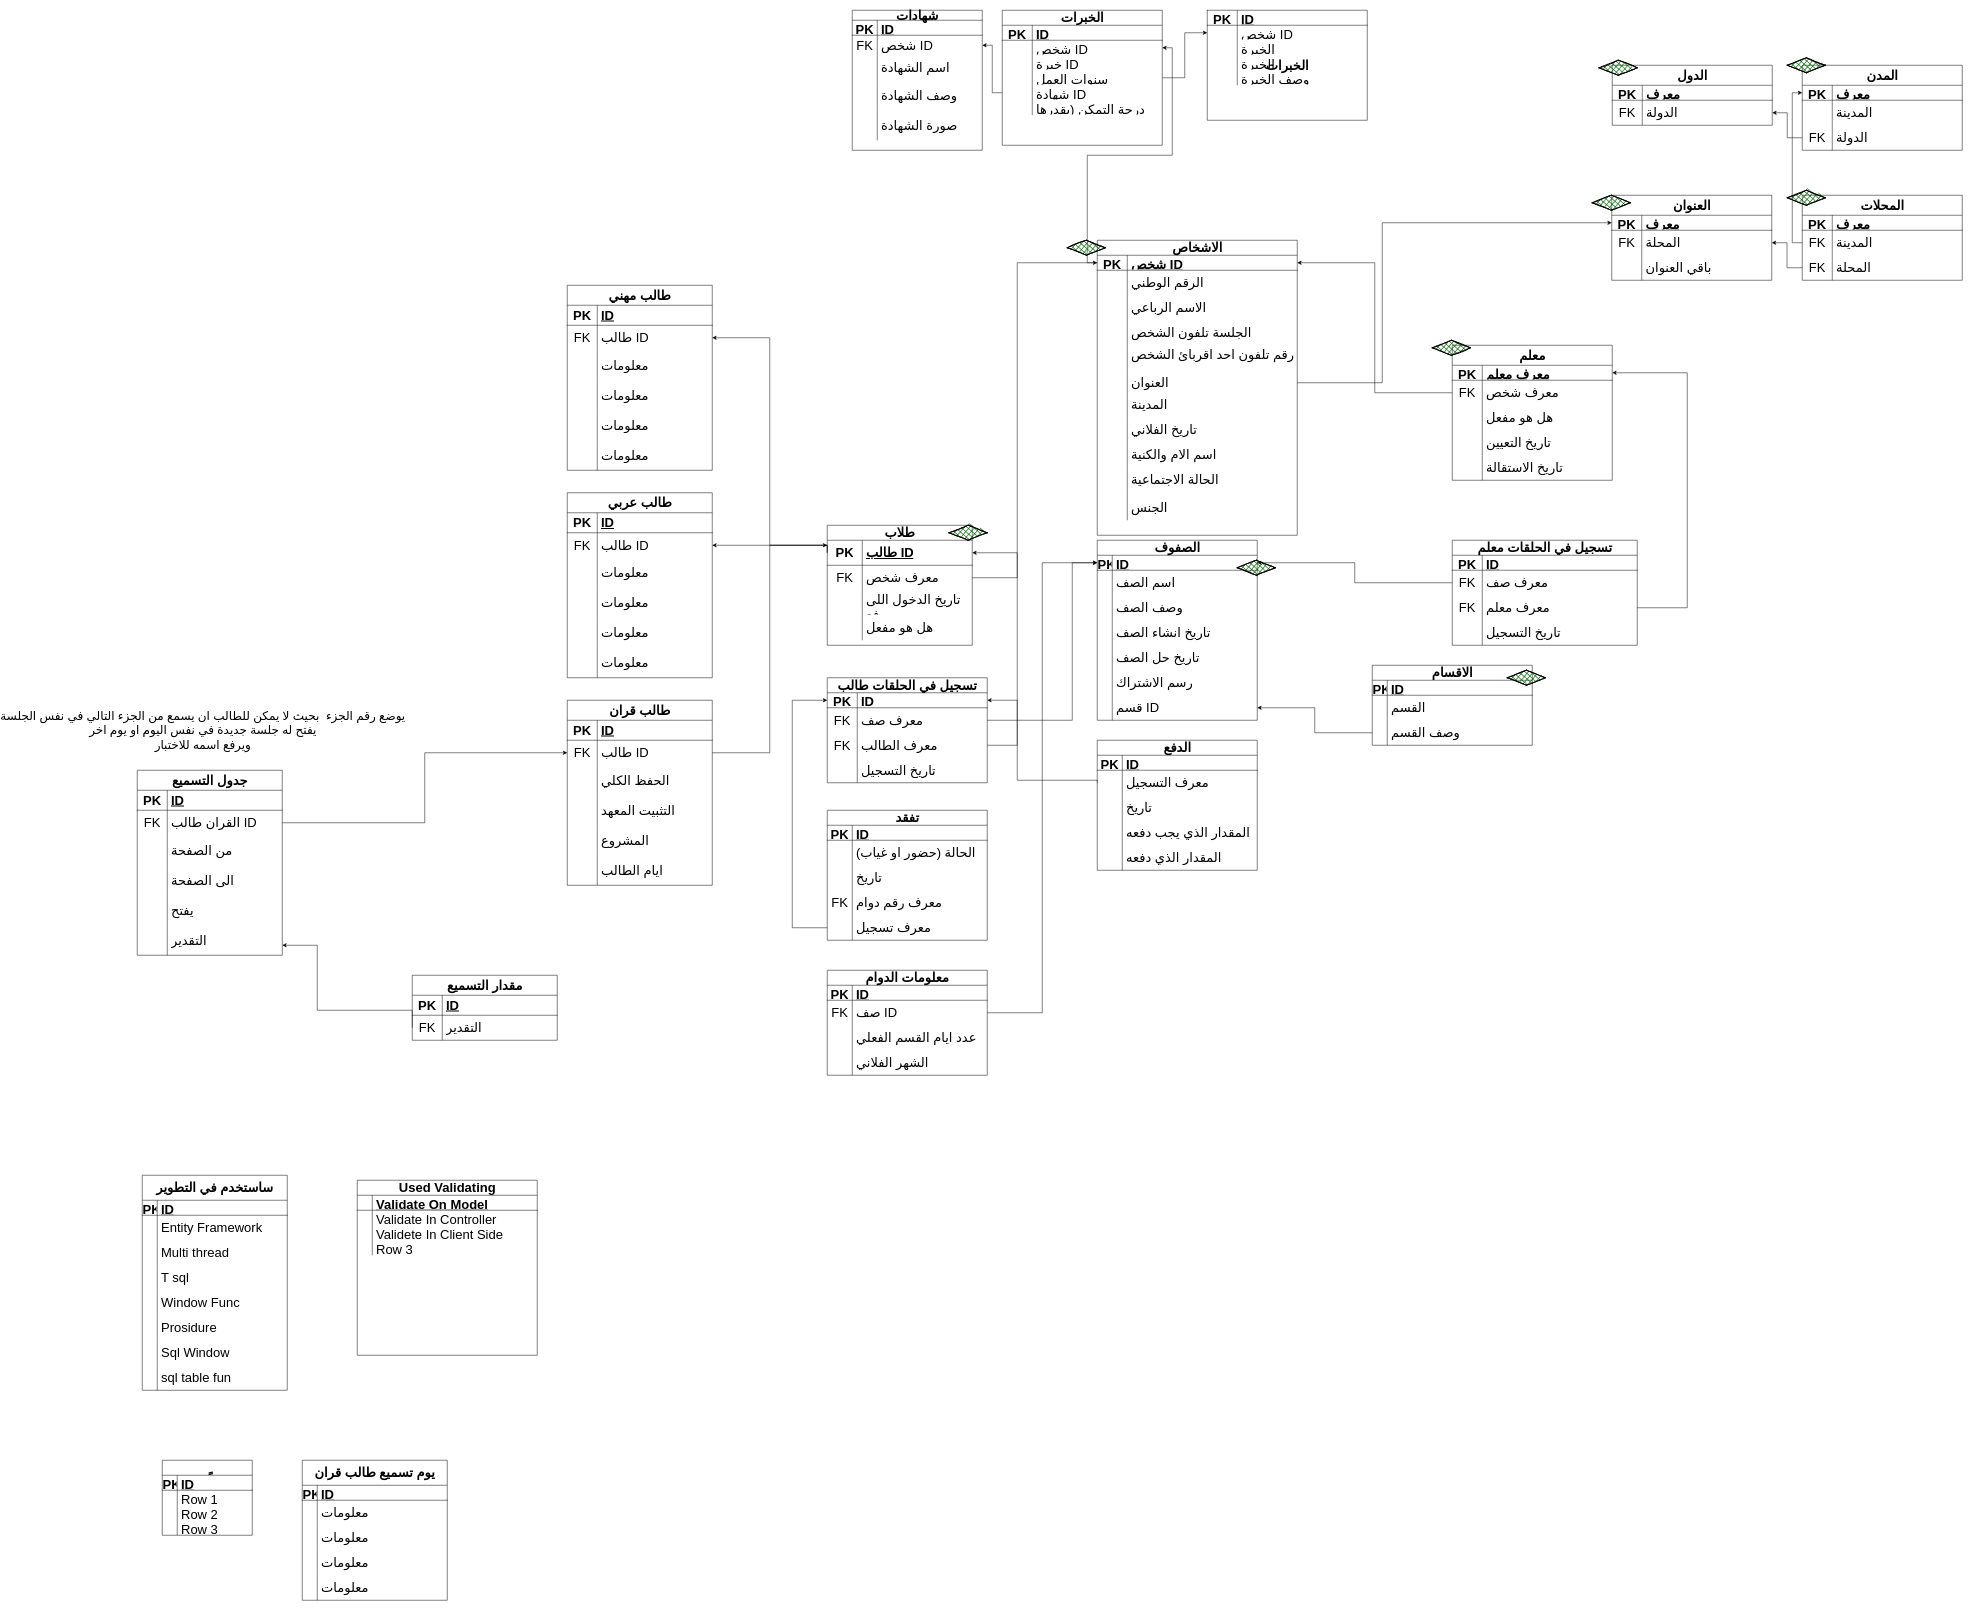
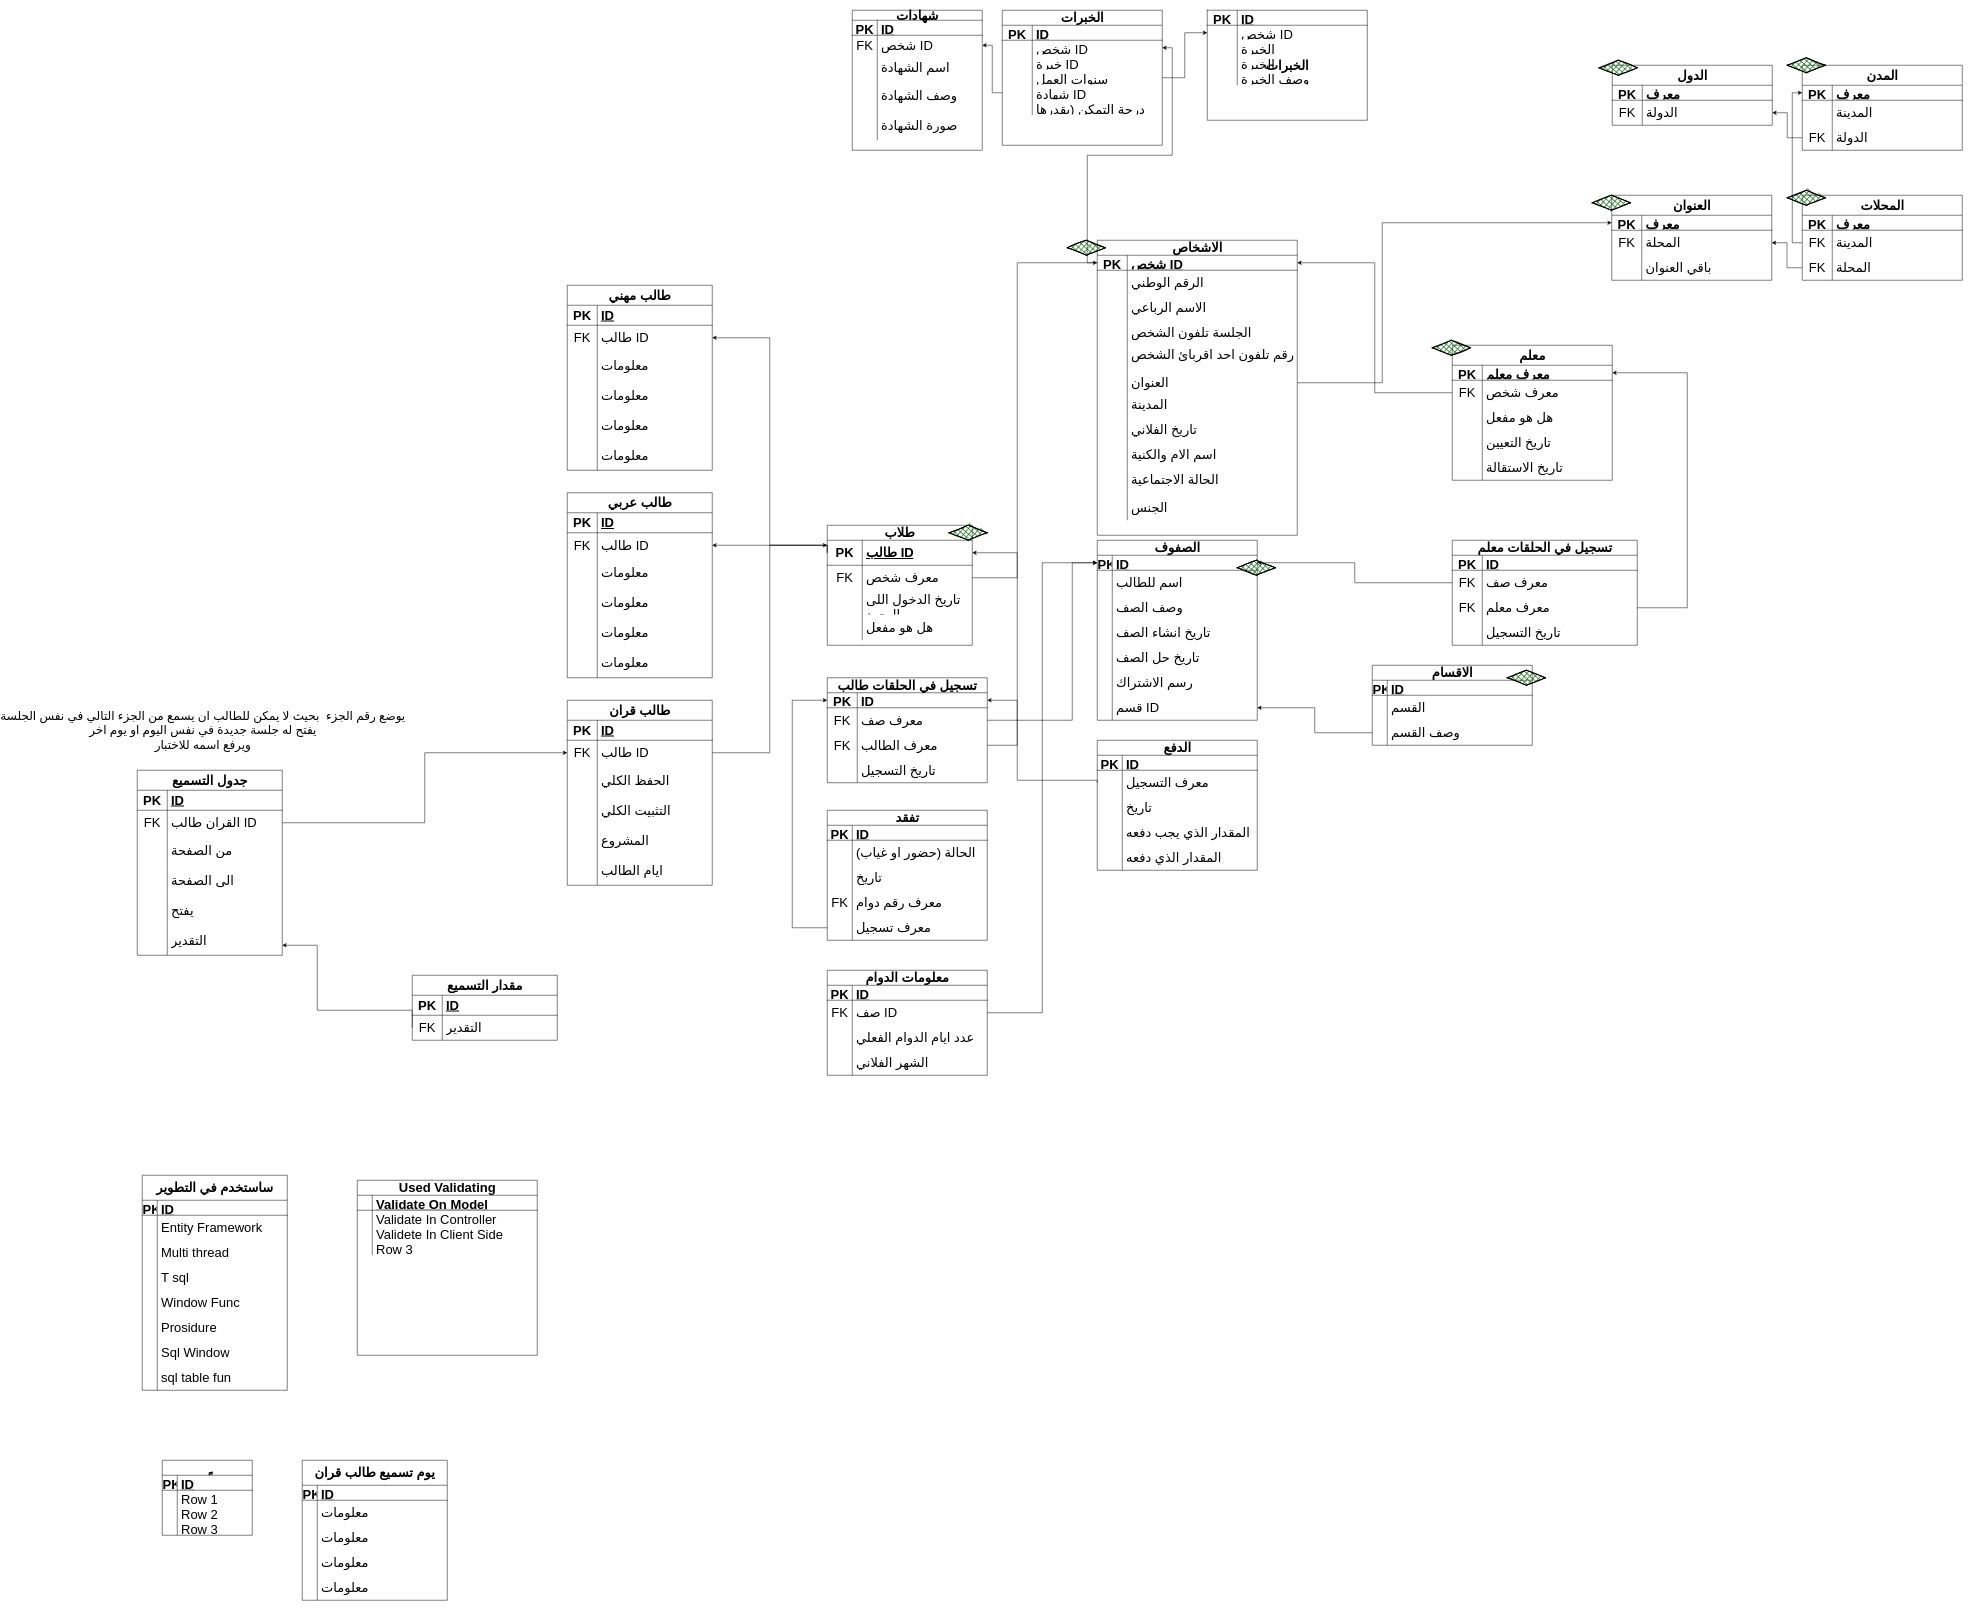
(1144, 583) -> (1151, 583)
(919, 603) -> (919, 603)
(651, 810) -> (647, 810)
(922, 1038) -> (922, 1038)
